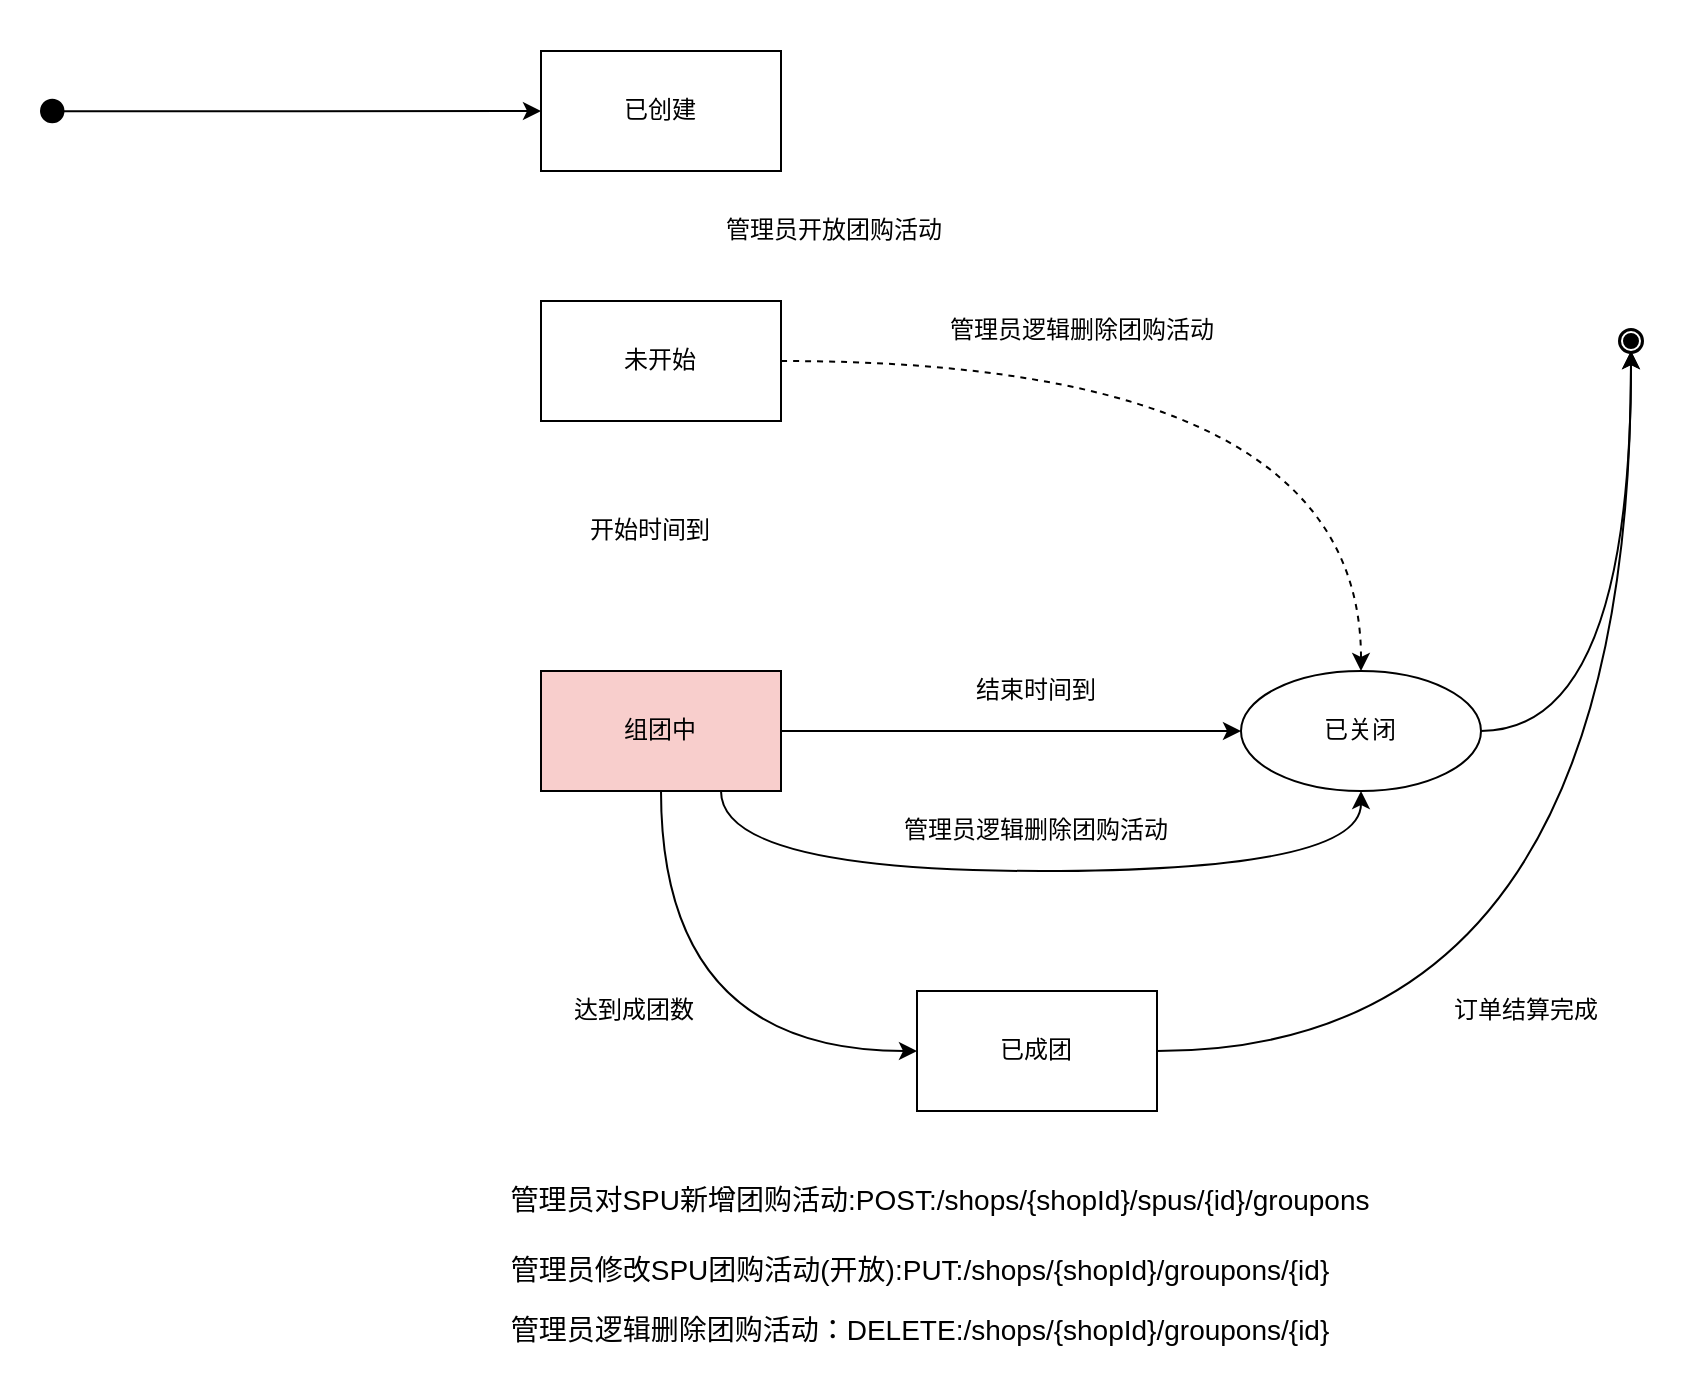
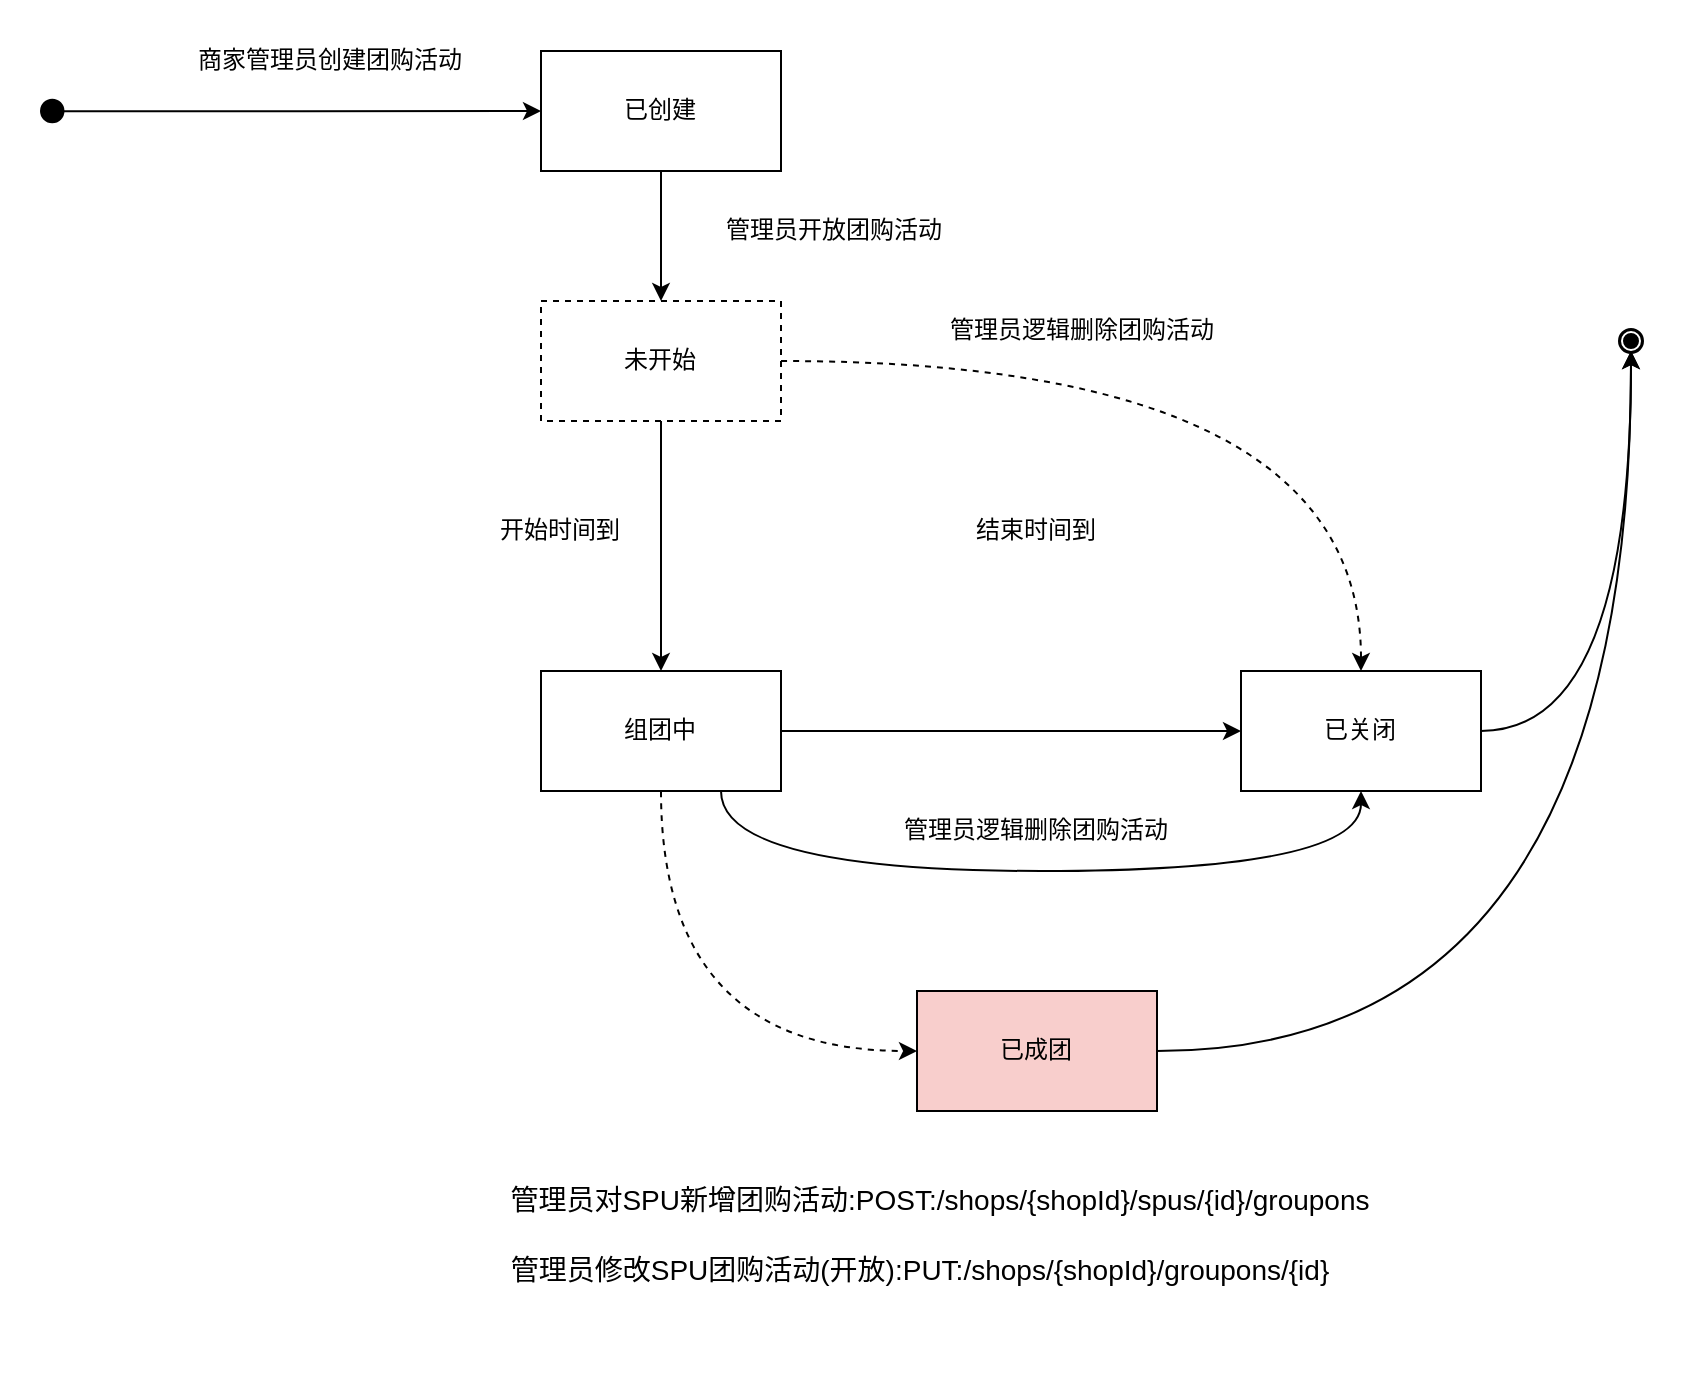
none -> (331, 61)
none -> (661, 229)
(661, 361) -> (661, 361)
(651, 531) -> (561, 531)
none -> (661, 539)
(1037, 691) -> (1037, 531)
(661, 731) -> (661, 731)
(1361, 731) -> (1361, 731)
(719, 983) -> (719, 983)
(635, 1011) -> none
(1527, 1011) -> none
(1037, 1051) -> (1037, 1051)
(921, 1331) -> none
